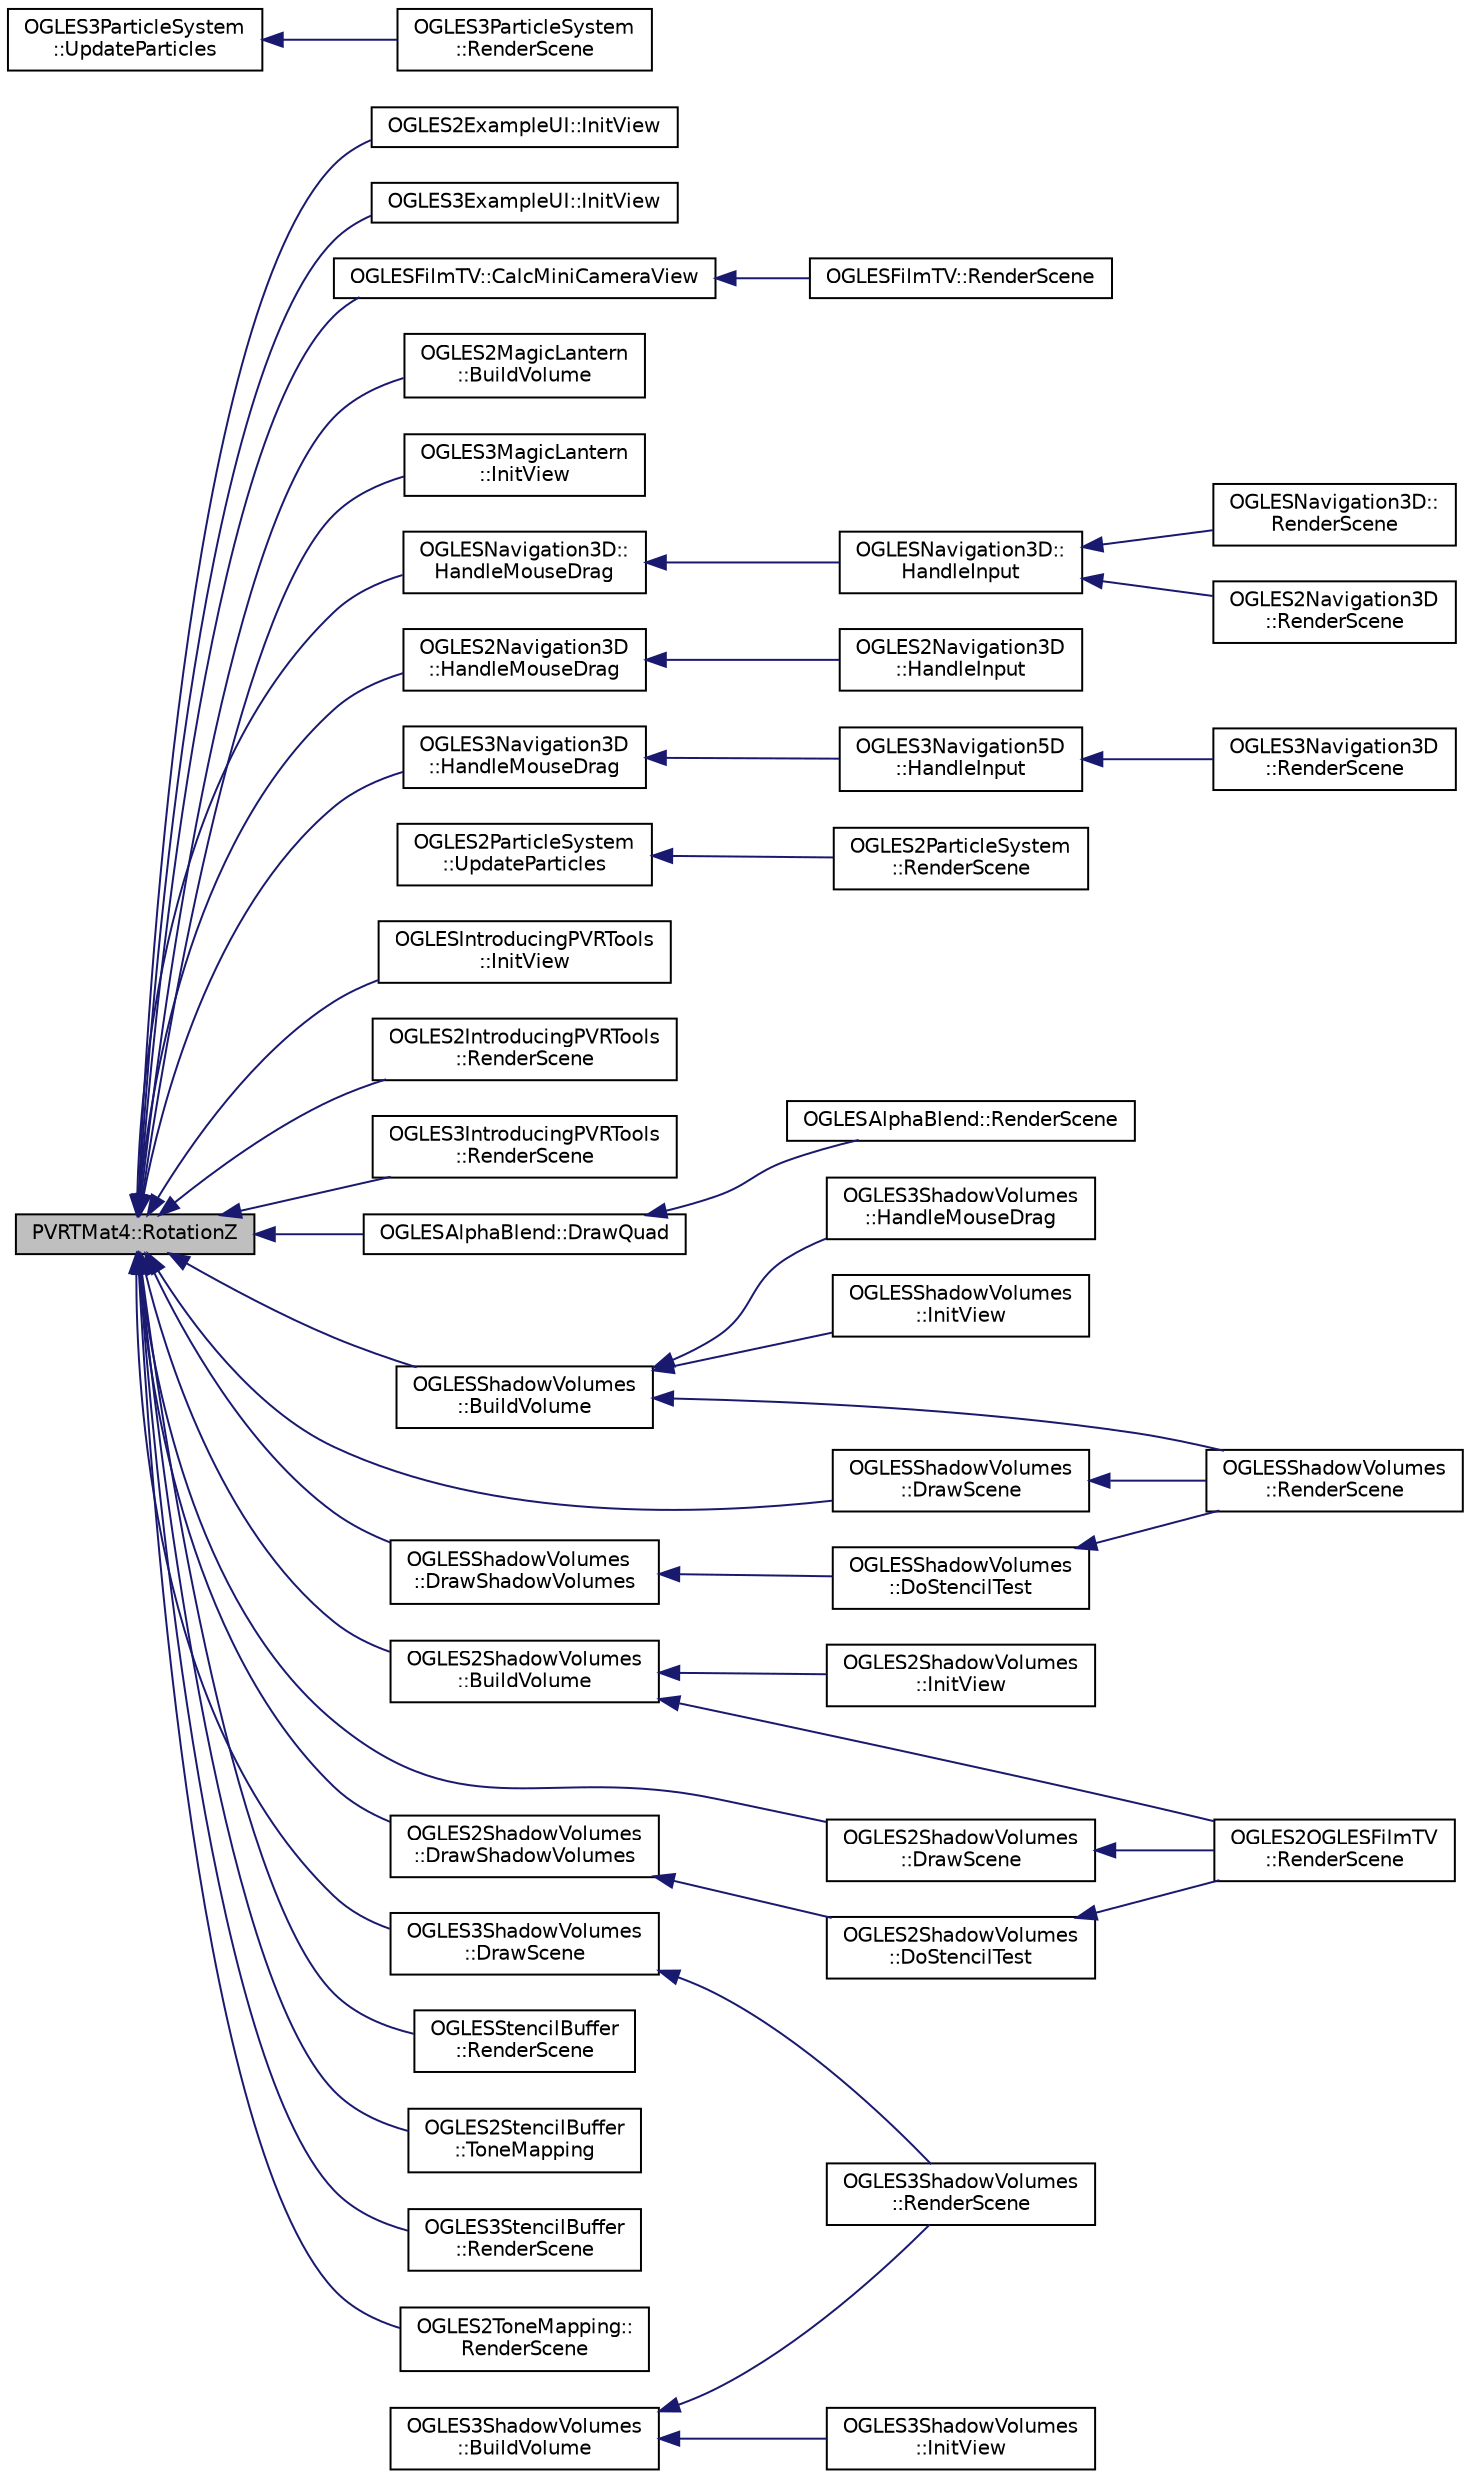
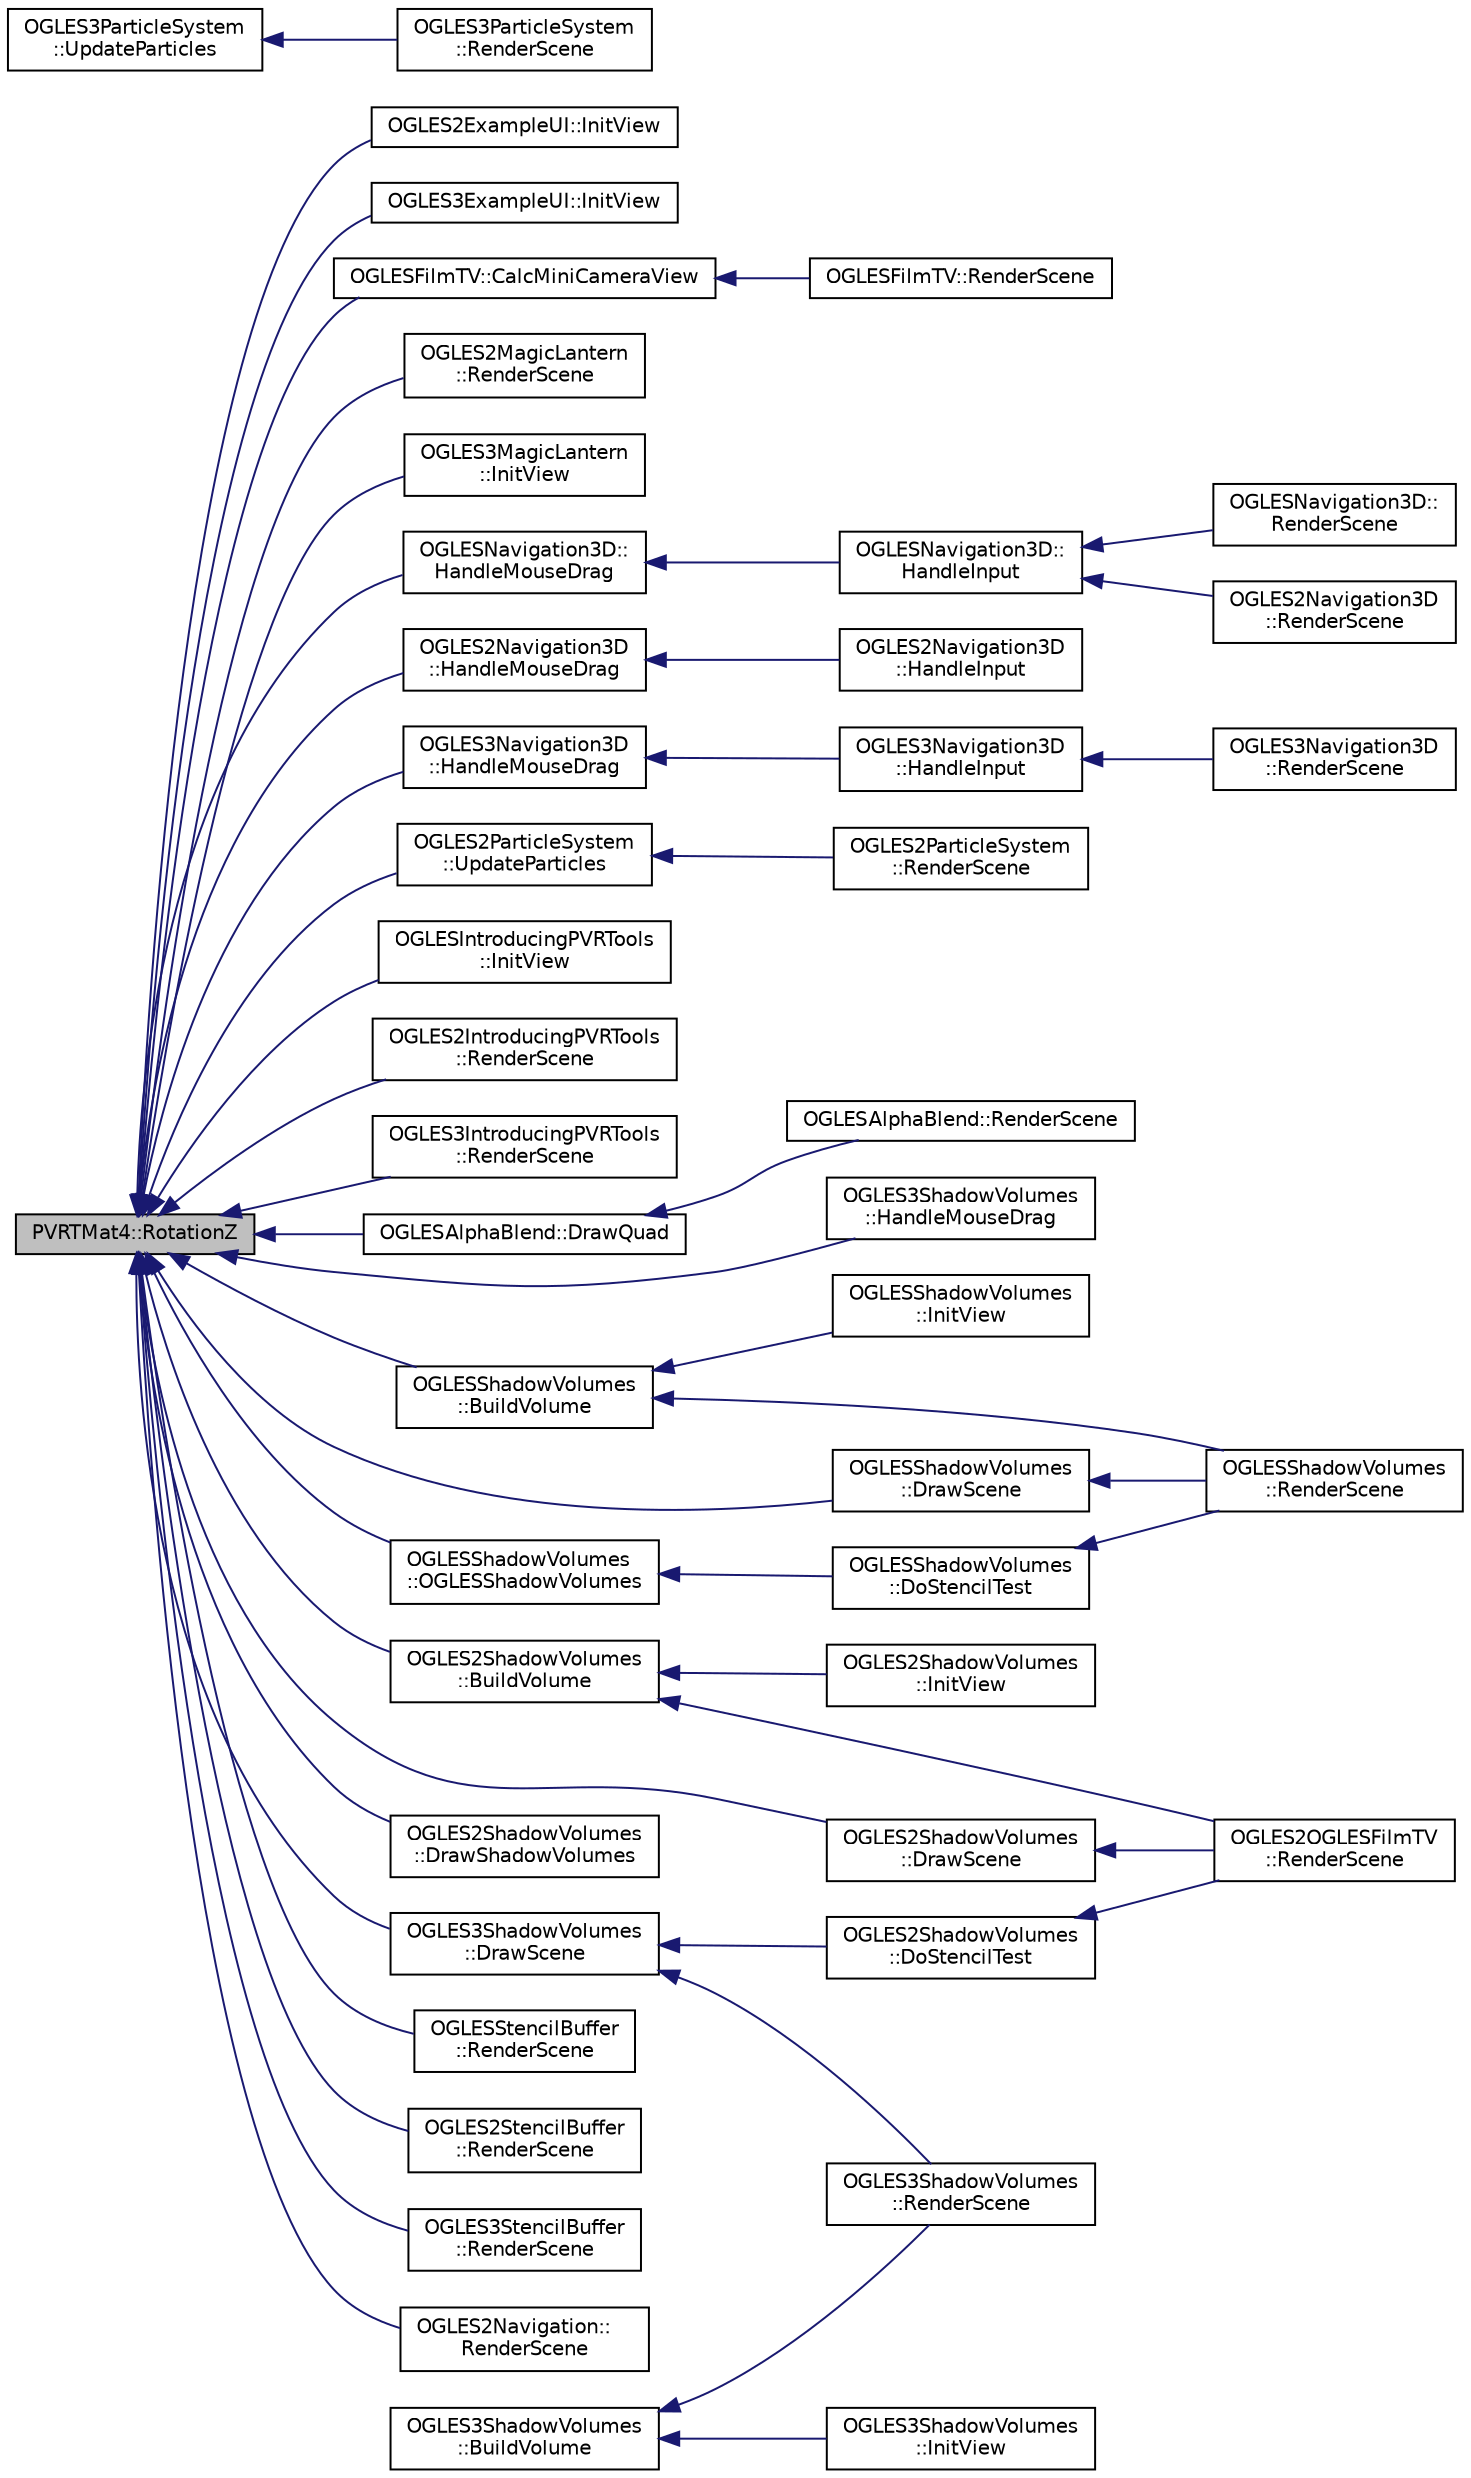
(525, 366) -> (525, 366)
(961, 759) -> (961, 759)
none -> (240, 1007)
(750, 1300) -> (548, 1286)
(525, 1572) -> (525, 1572)
(753, 1899) -> (753, 1946)
(525, 2141) -> (525, 2141)
(525, 2339) -> (525, 2339)
